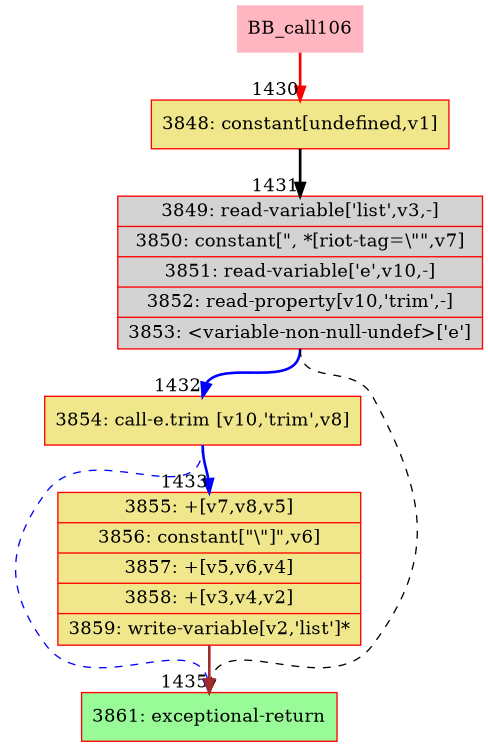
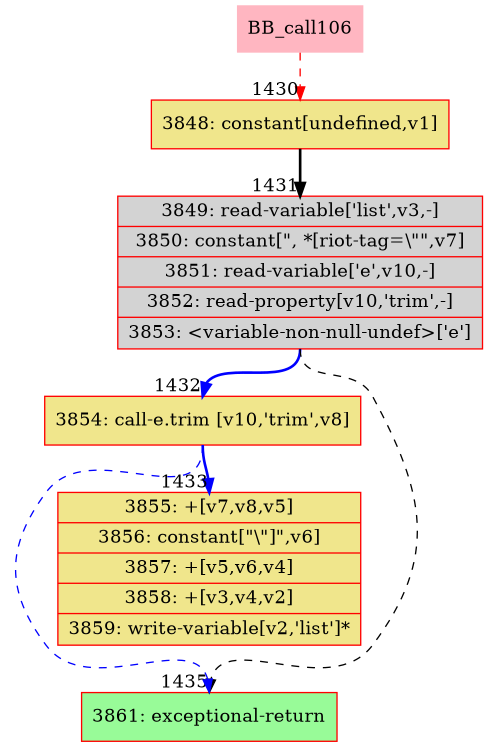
(300, 70) -> (300, 70)
(209, 662) -> none
